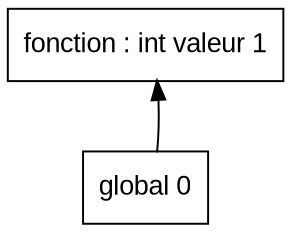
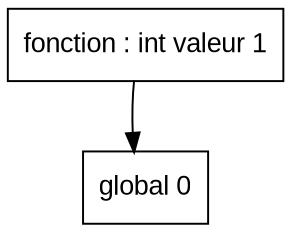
(159, 126) -> (133, 107)
